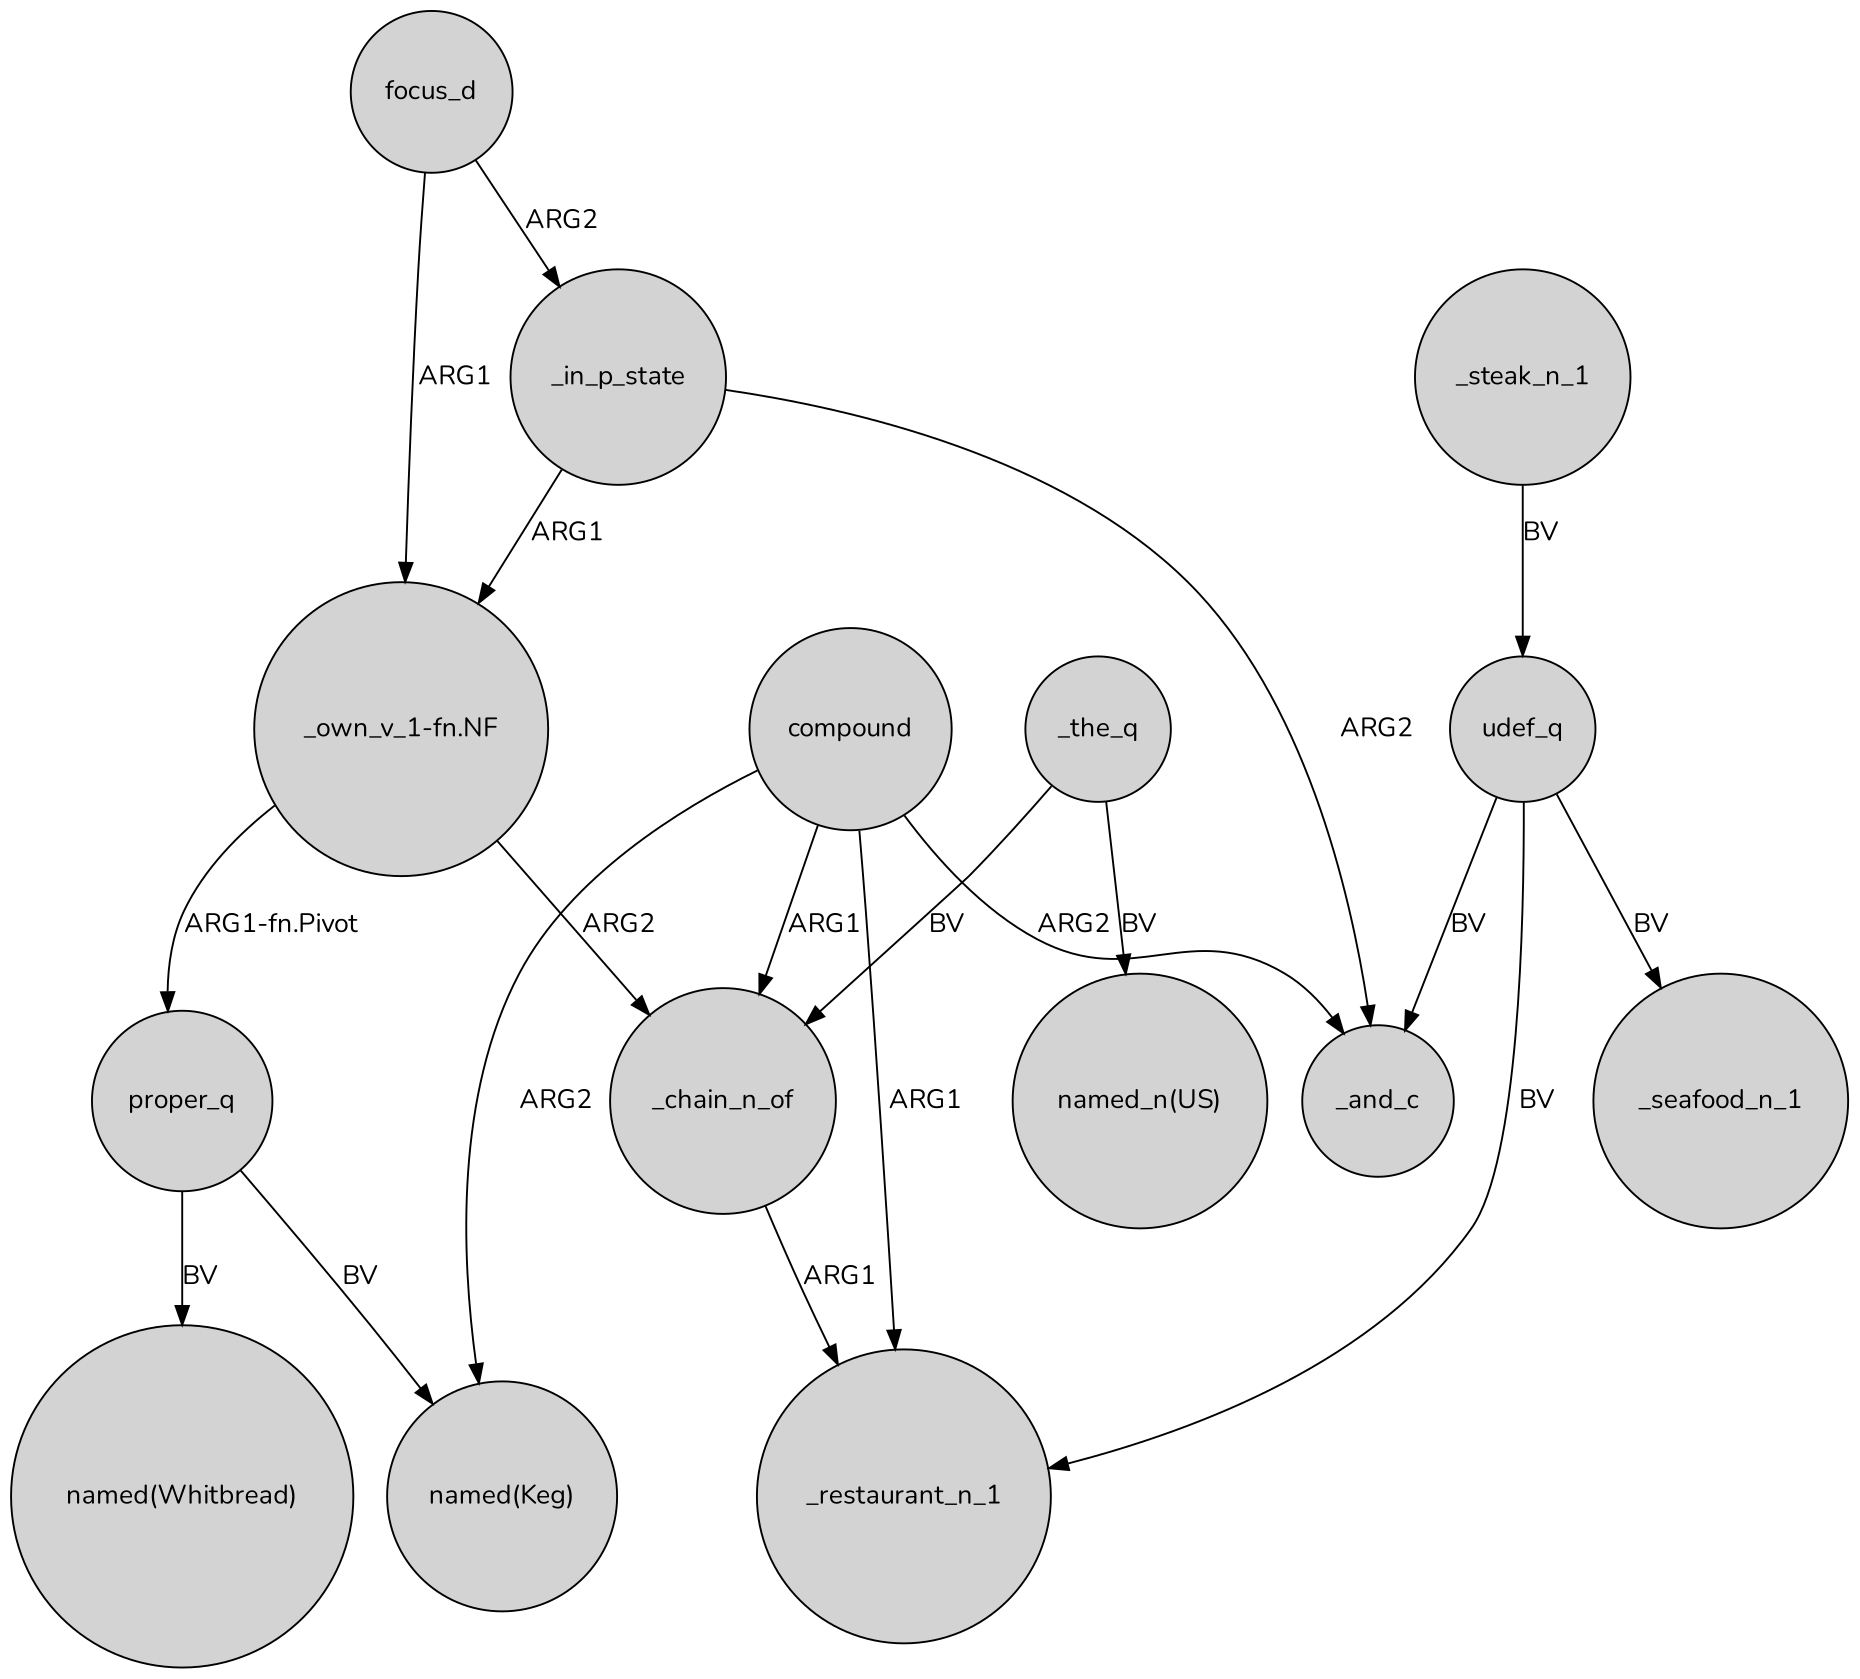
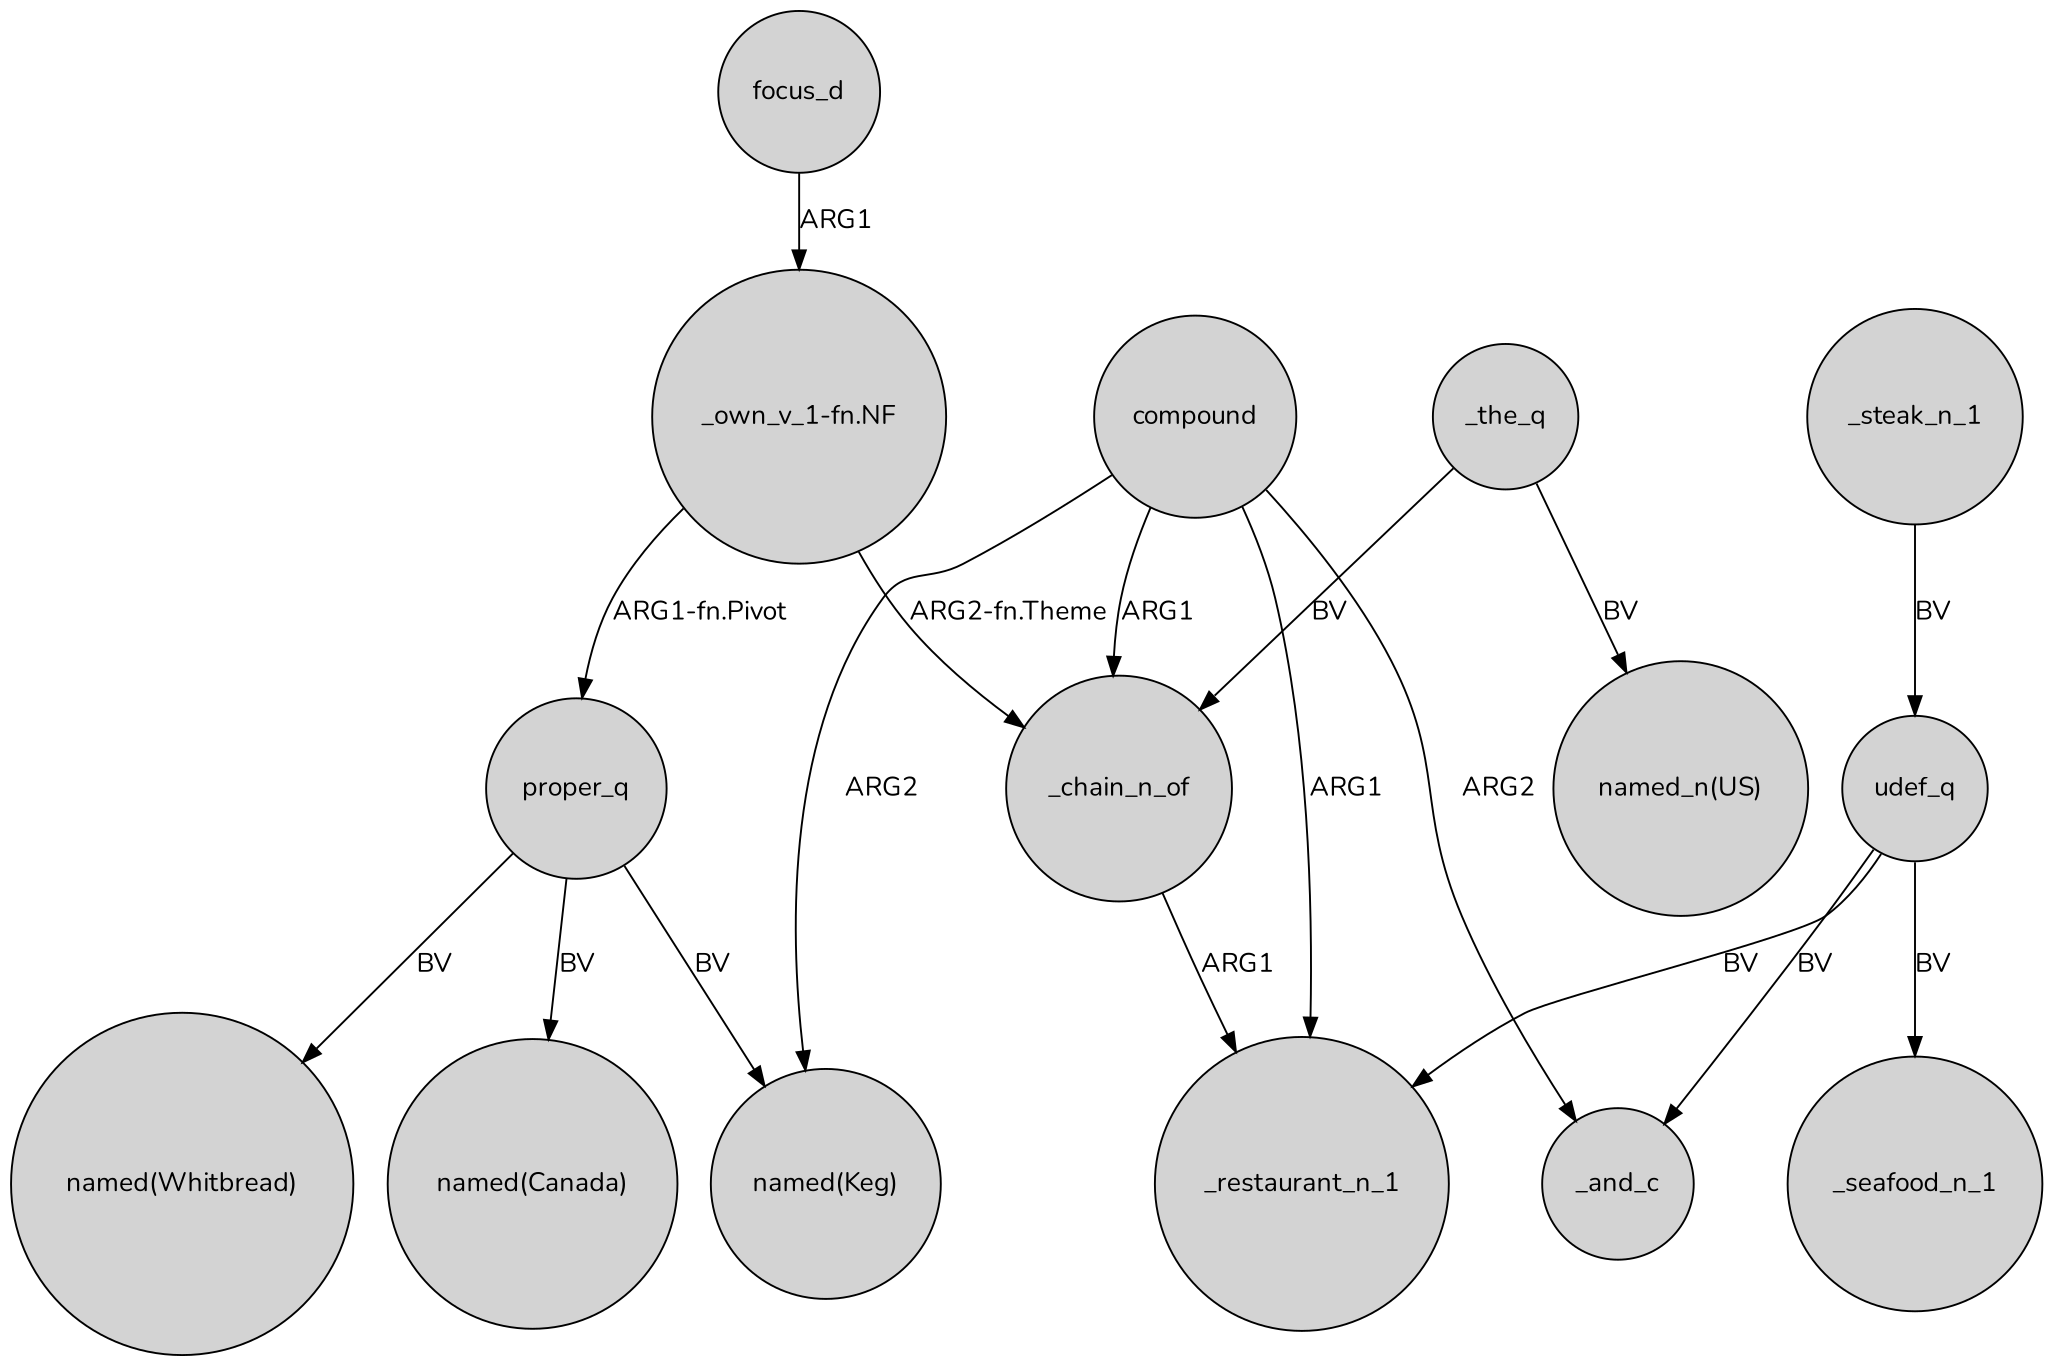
(618, 377) -> none
(619, 925) -> (1009, 613)
none -> (533, 1184)
